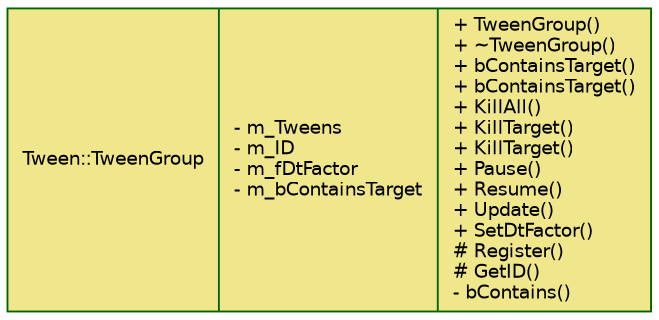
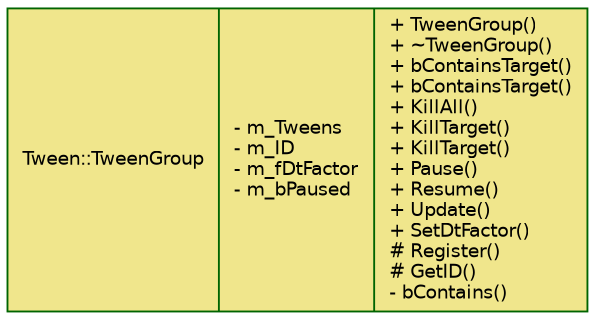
(328, 190) -> (293, 190)
